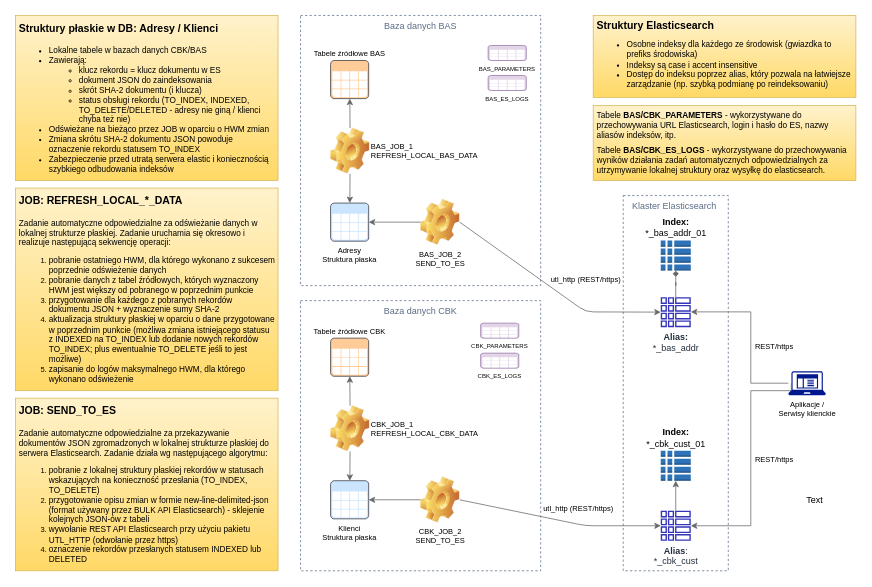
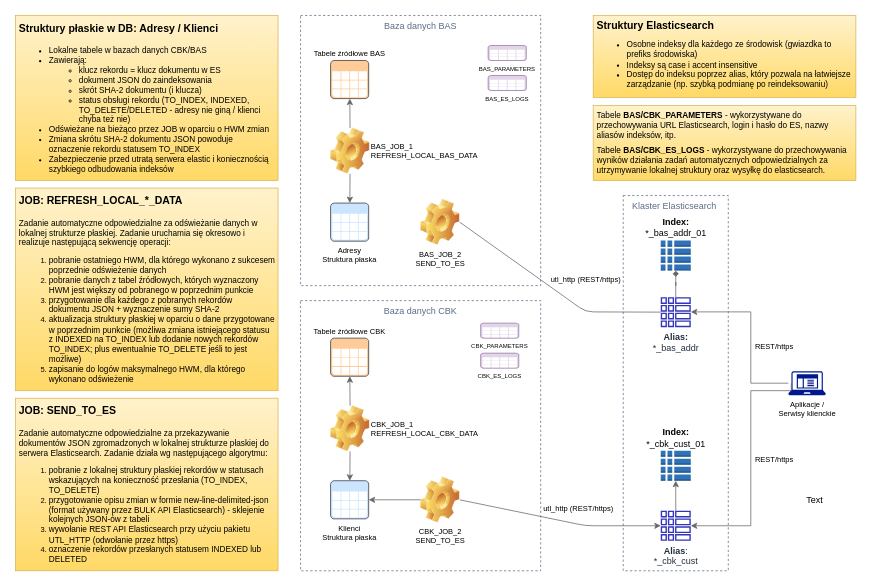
(375, 222) -> none
(654, 312) -> (656, 312)
